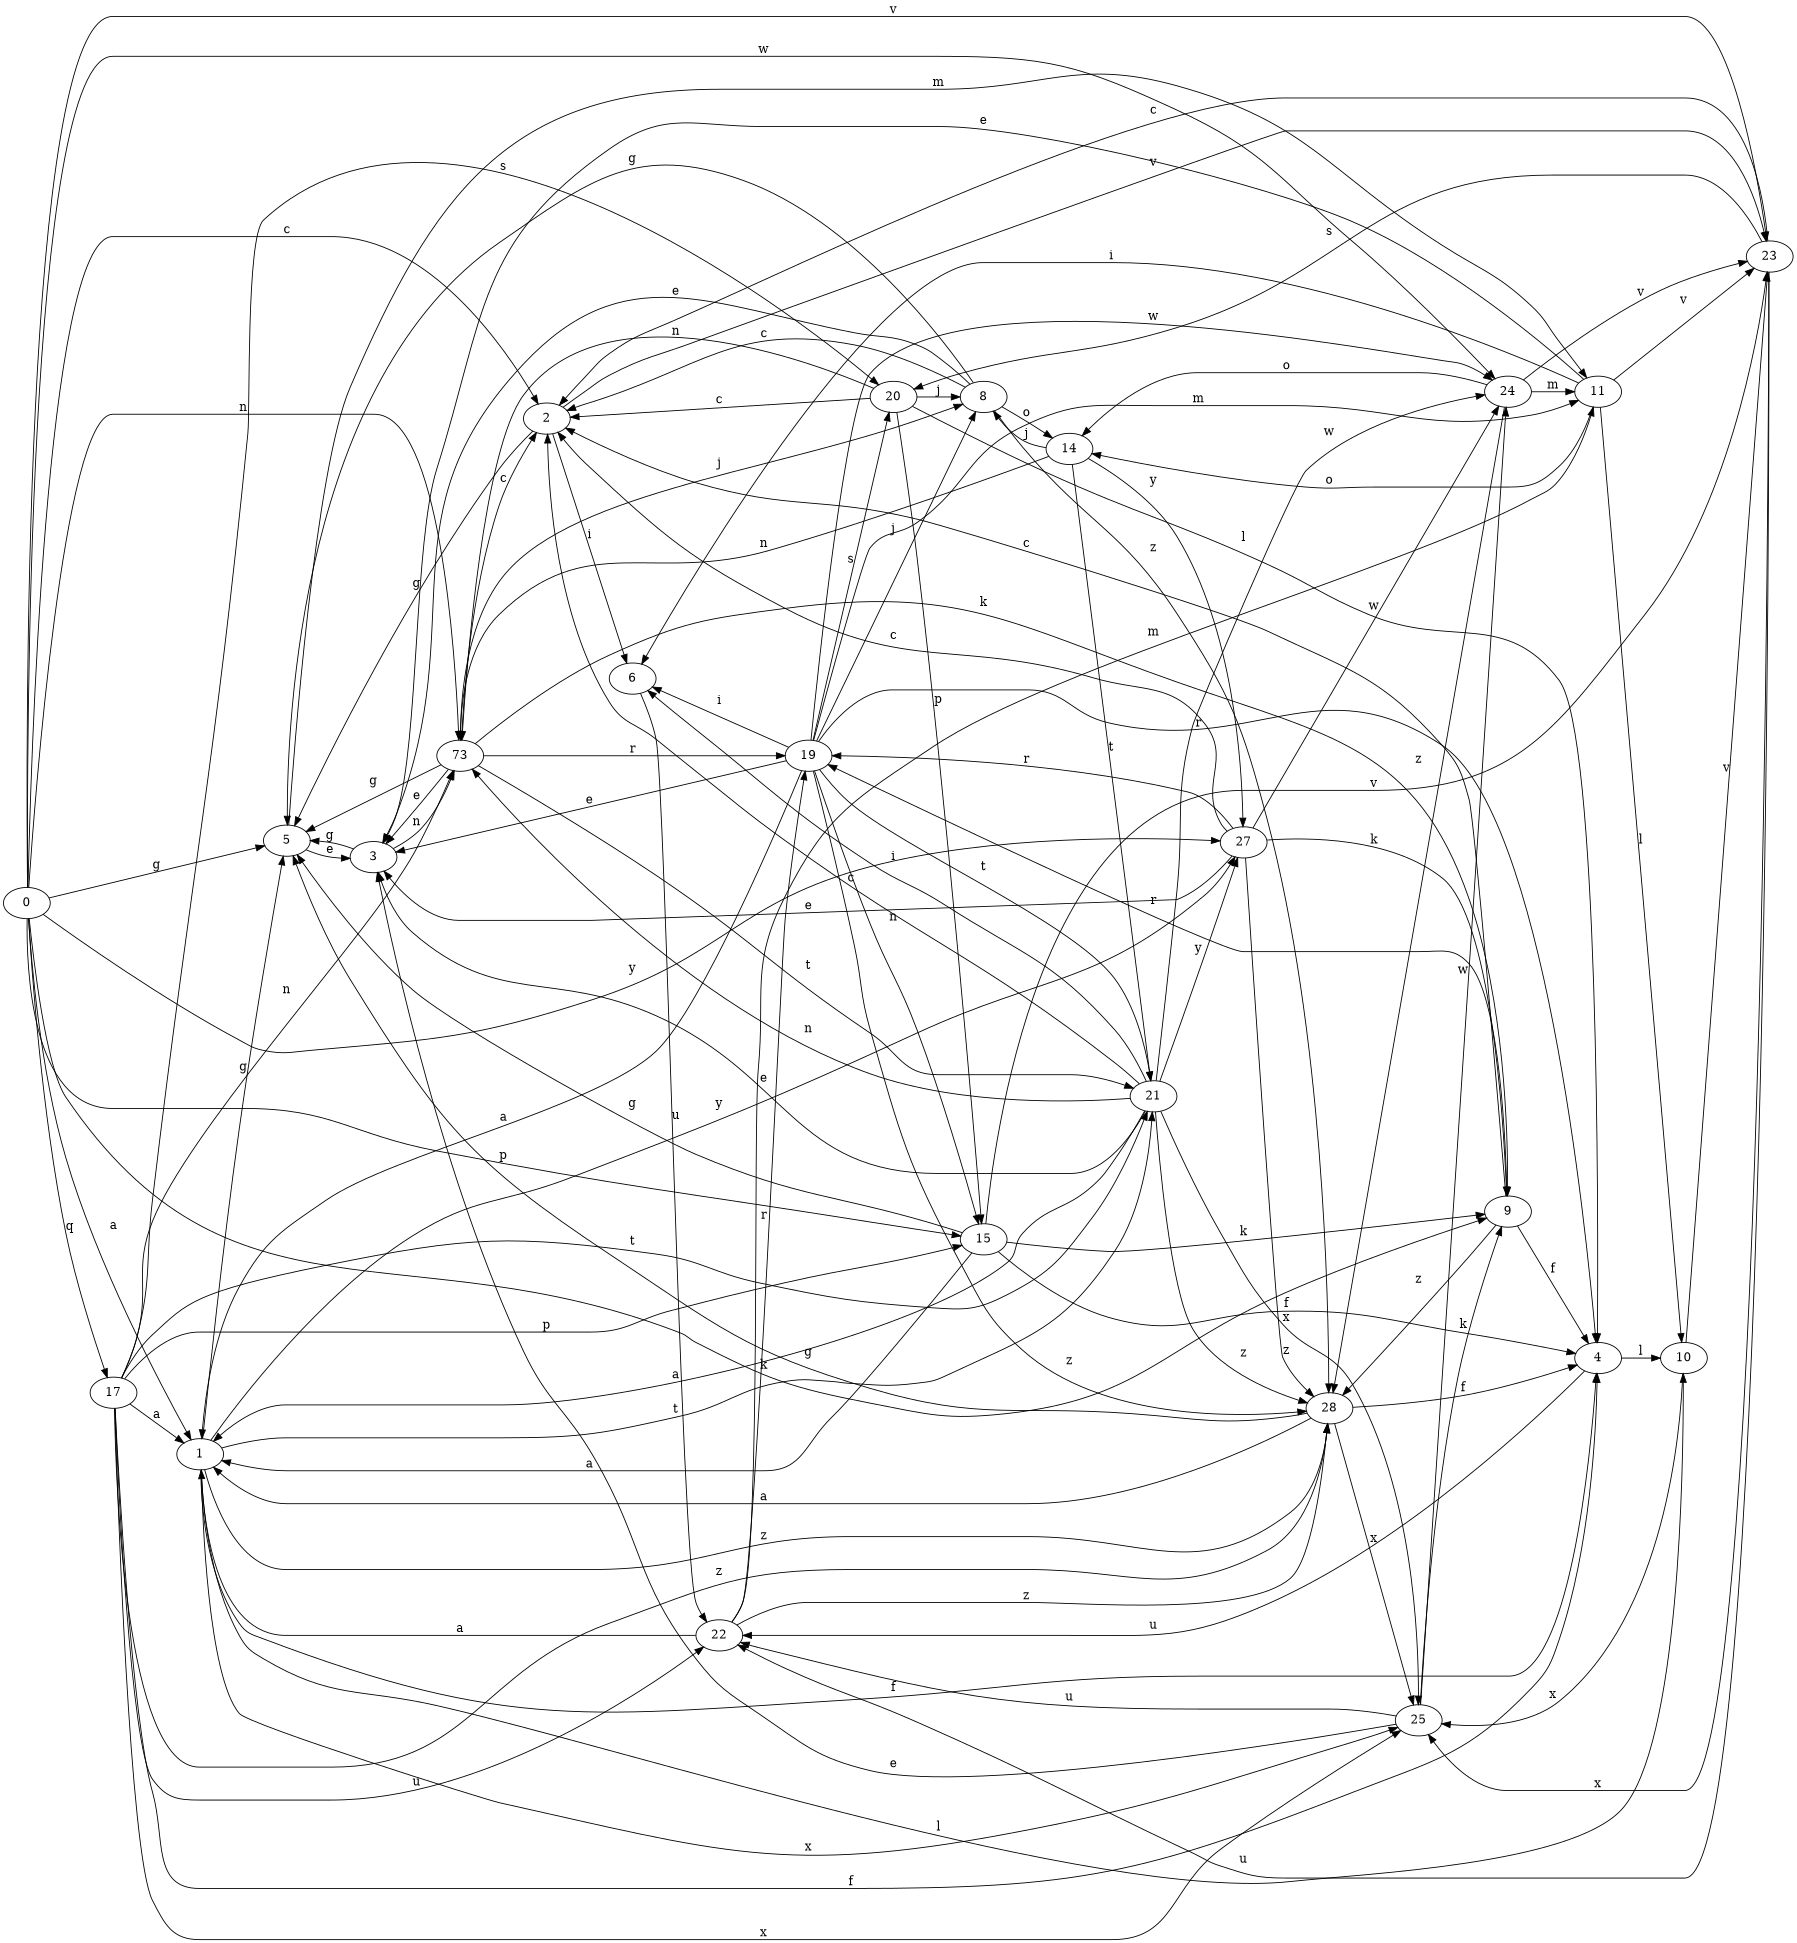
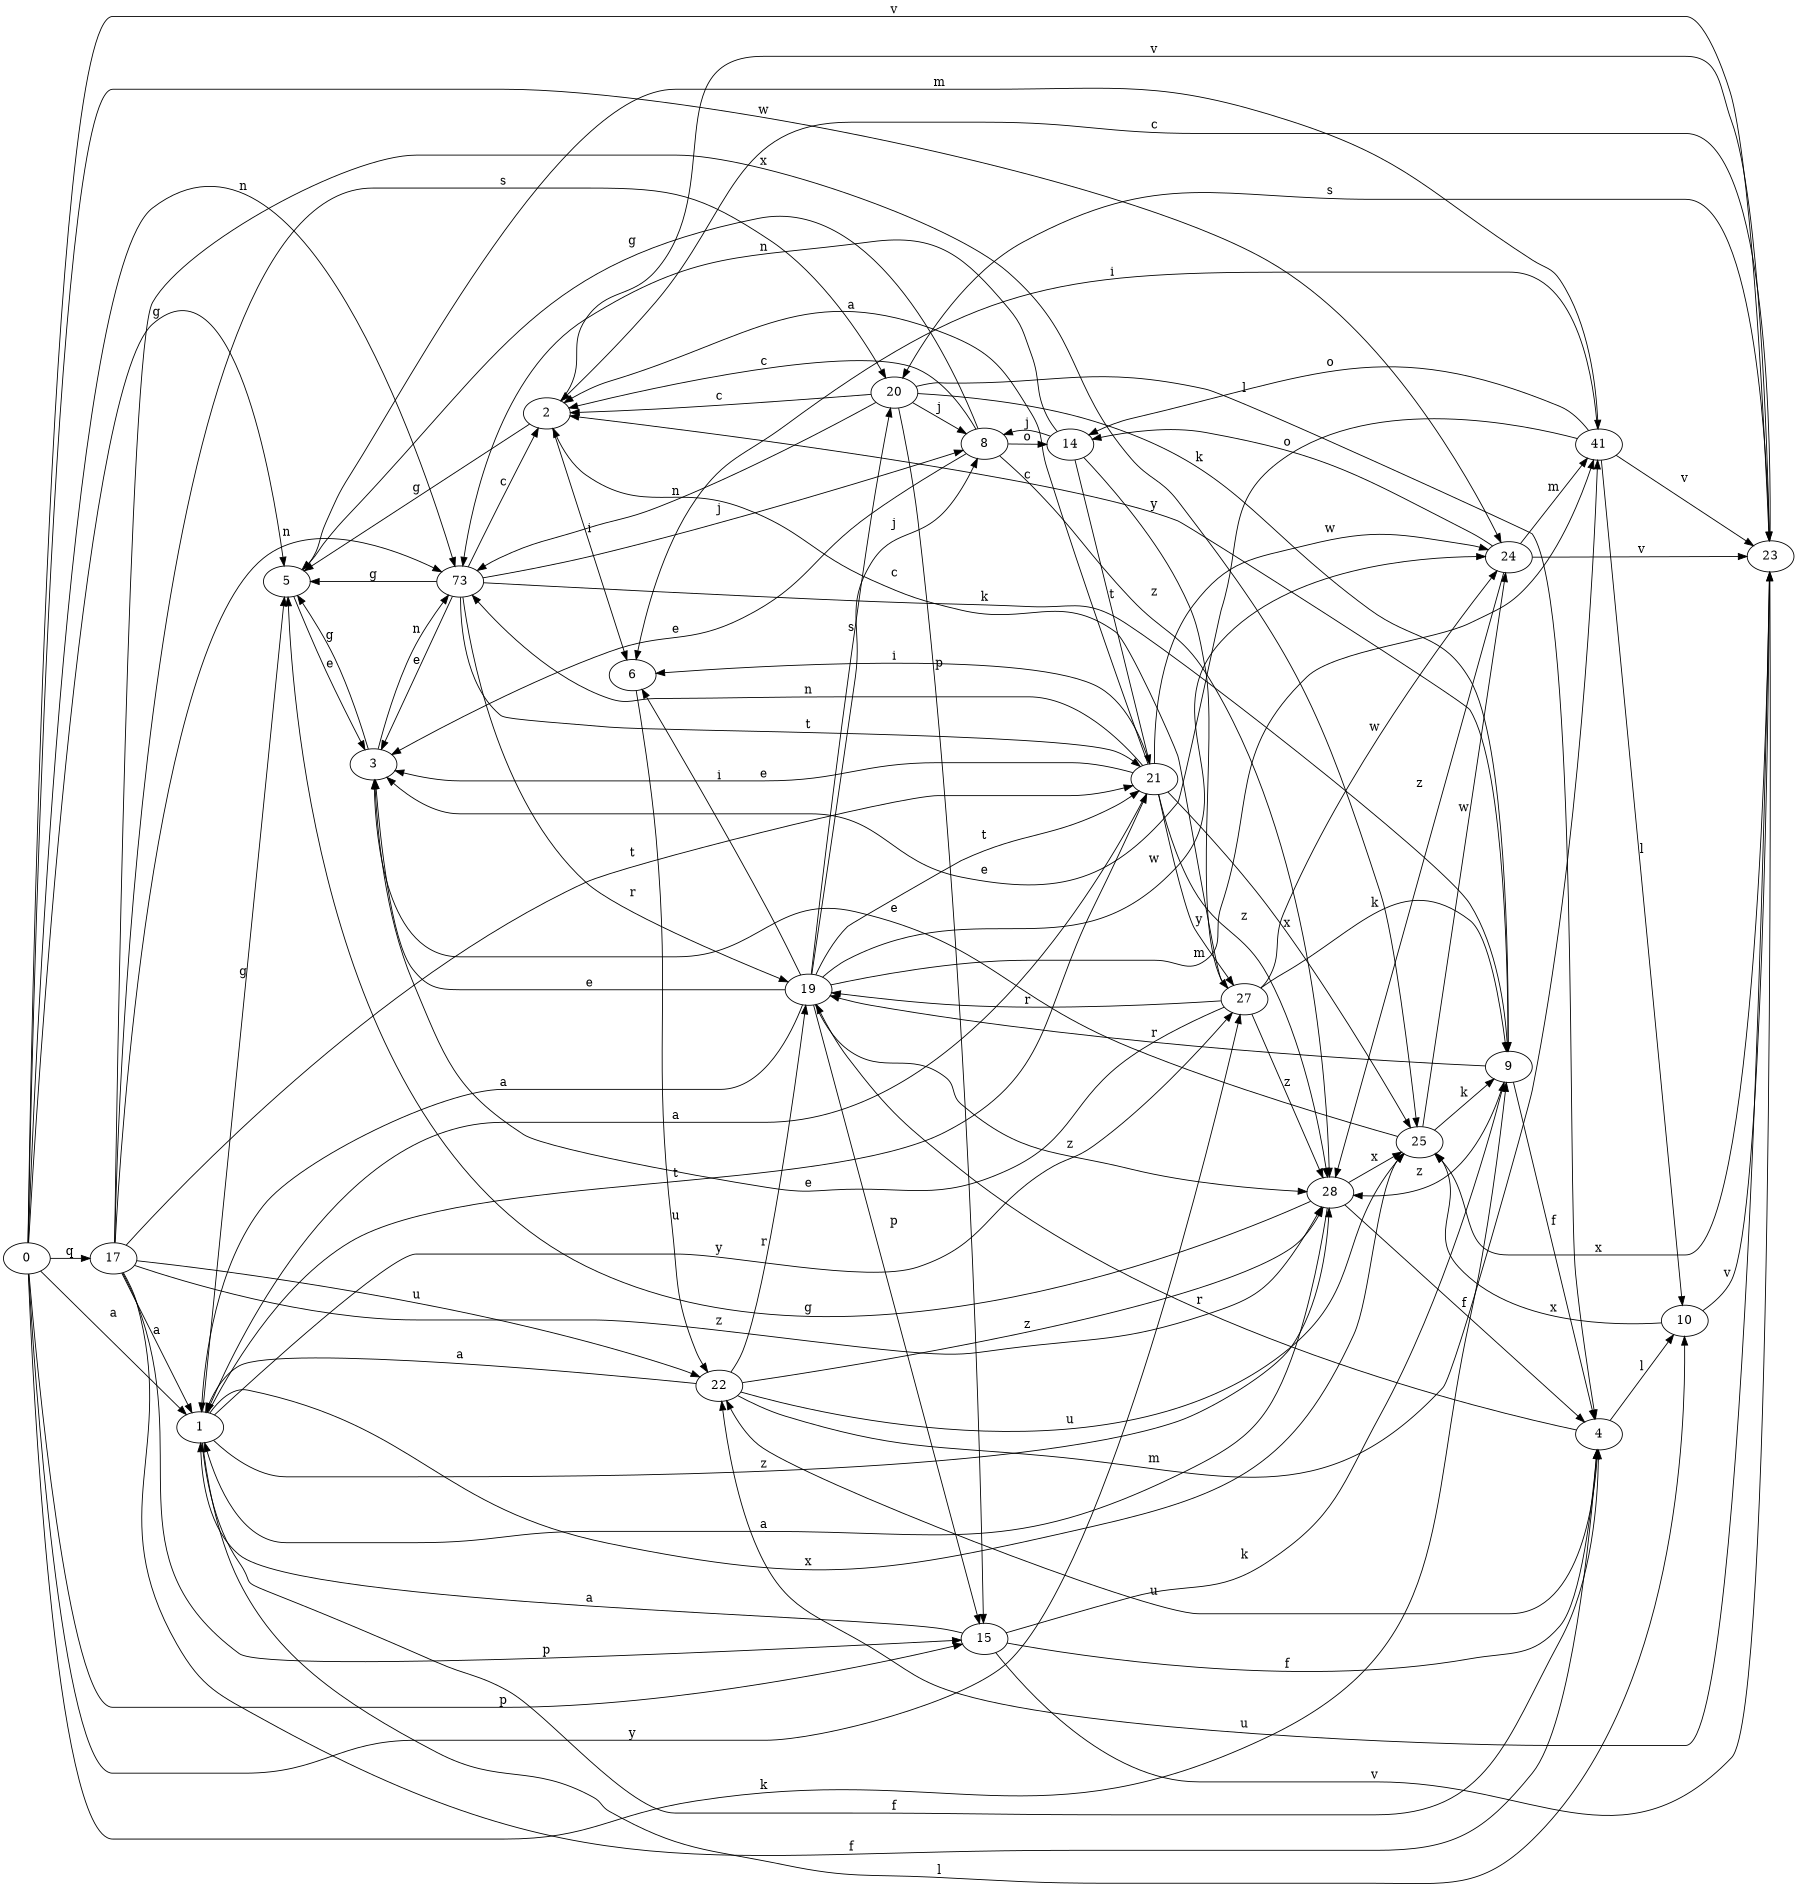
(74, 314) -> none
(1598, 392) -> (1599, 445)
none -> (1360, 602)
(1423, 735) -> (1157, 1289)
(851, 878) -> (852, 306)
(894, 917) -> (894, 1222)
(598, 1104) -> none
(1070, 1706) -> (1112, 1422)
